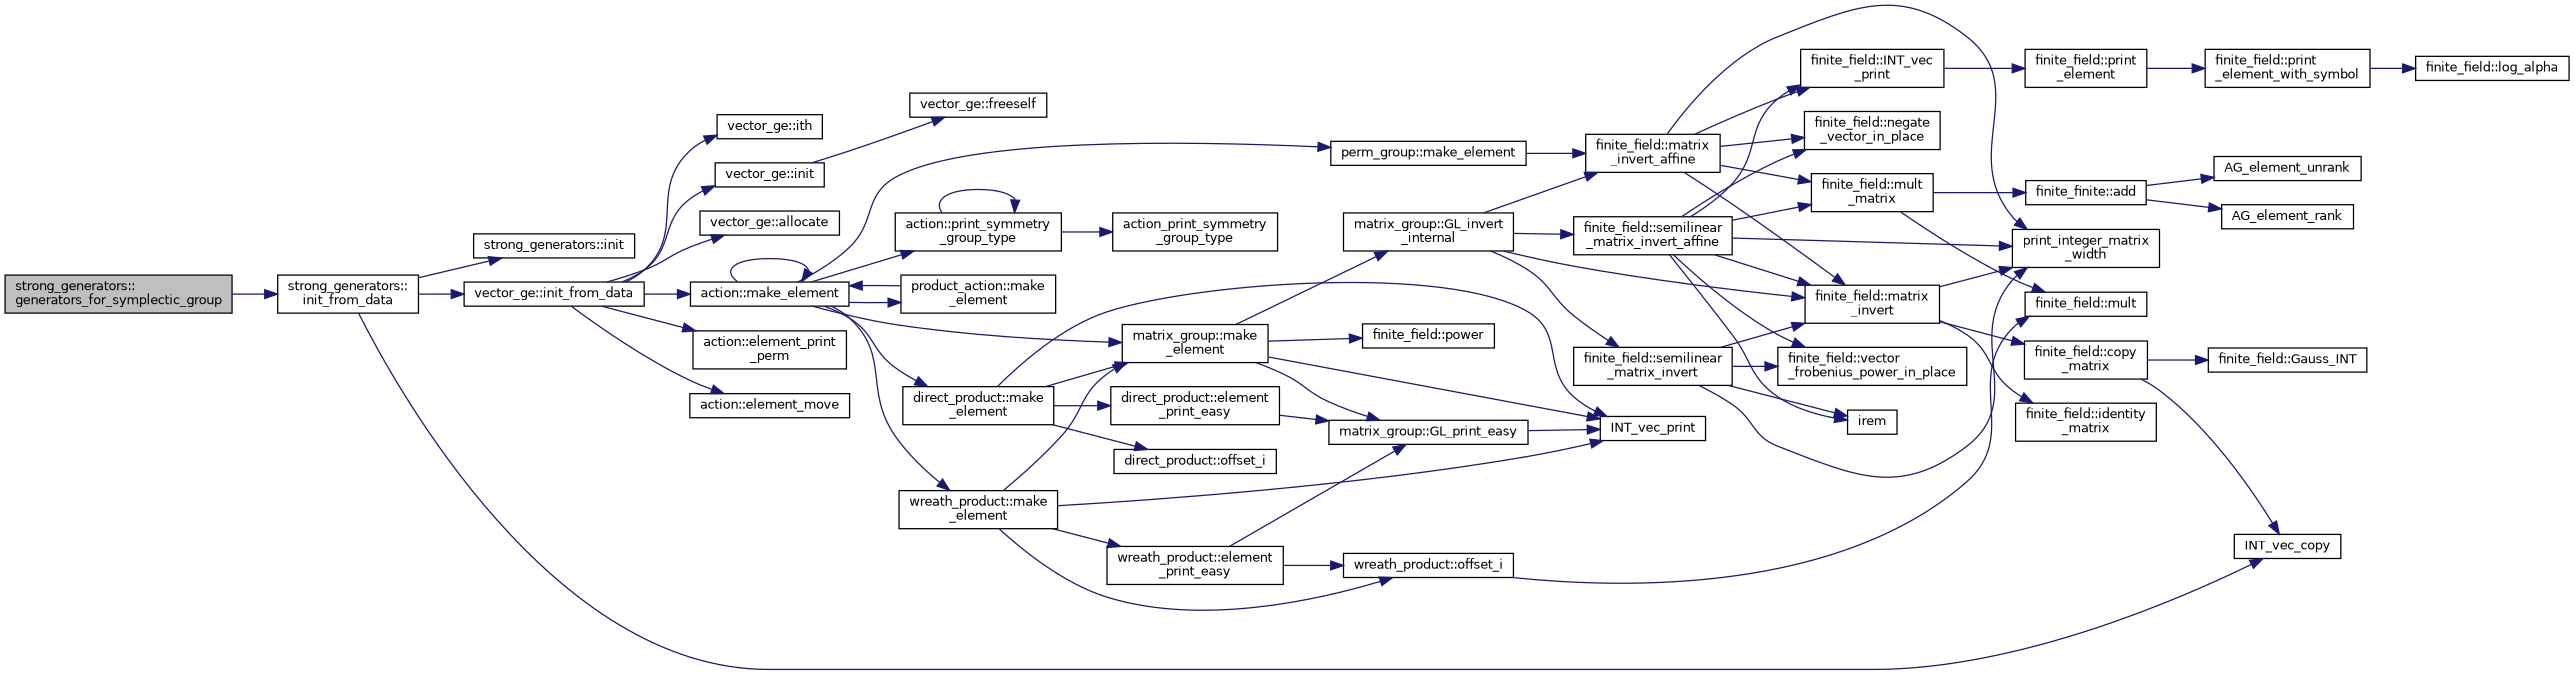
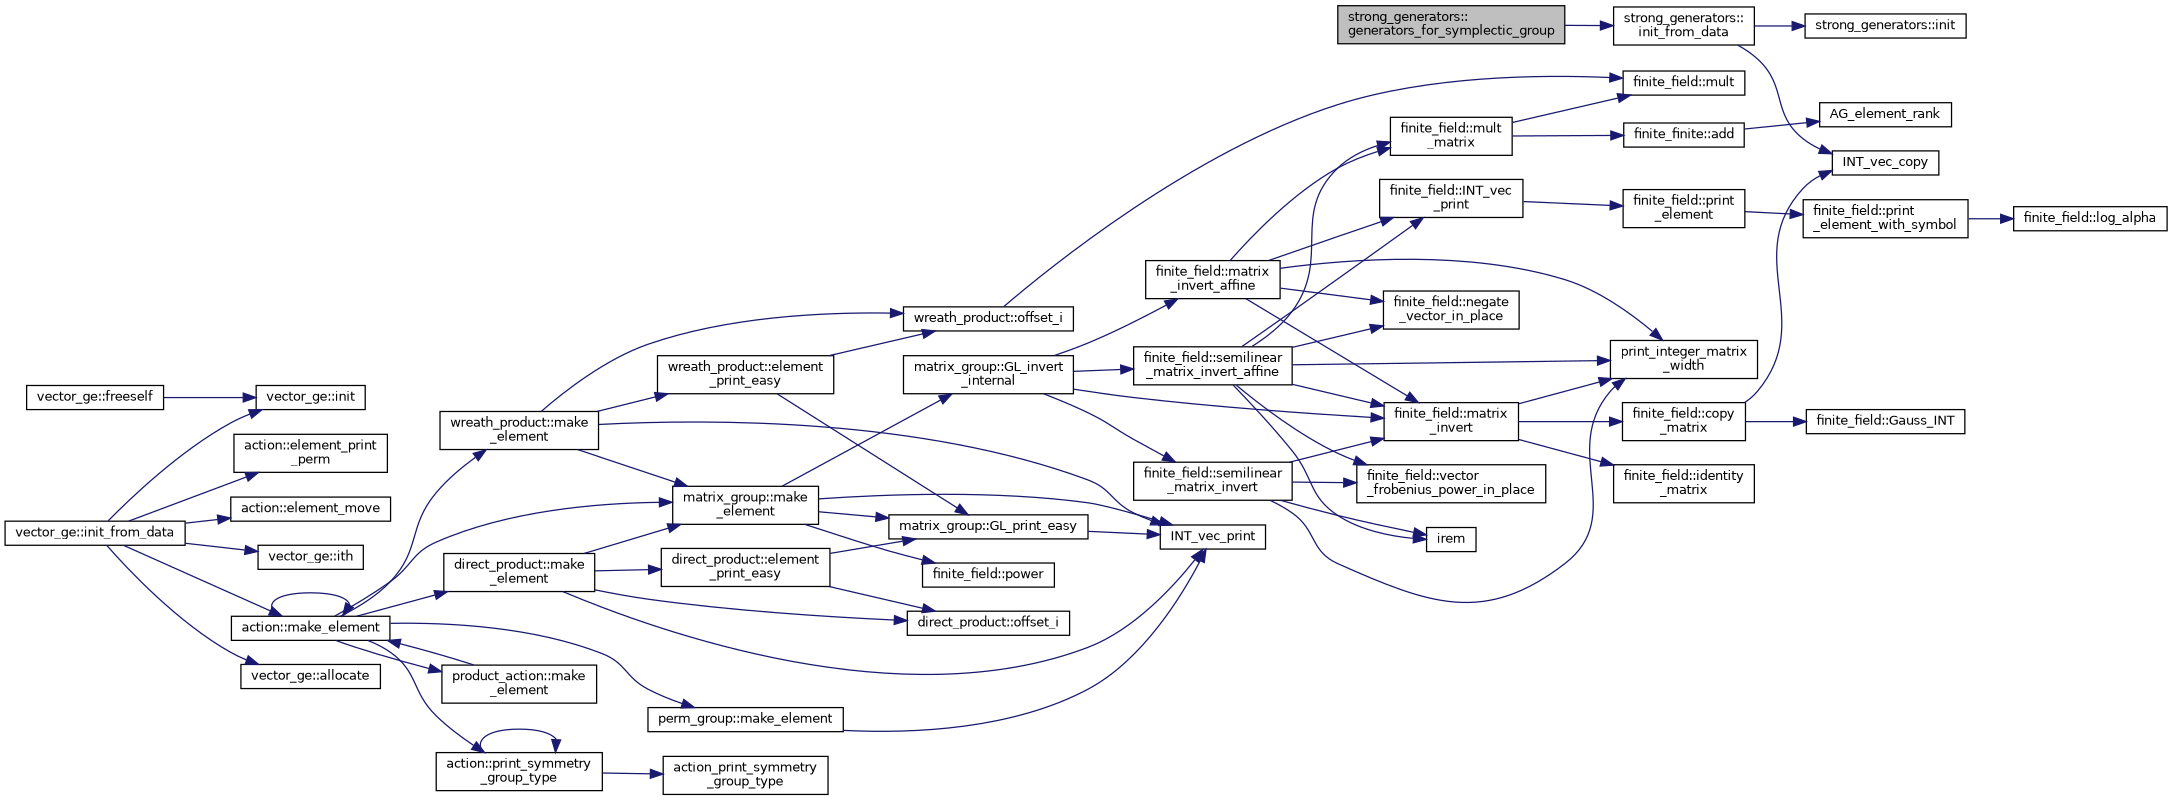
(873, 143) -> (203, 398)
(1550, 153) -> (1052, 705)
(2288, 169) -> none
(435, 294) -> none
none -> (876, 597)
